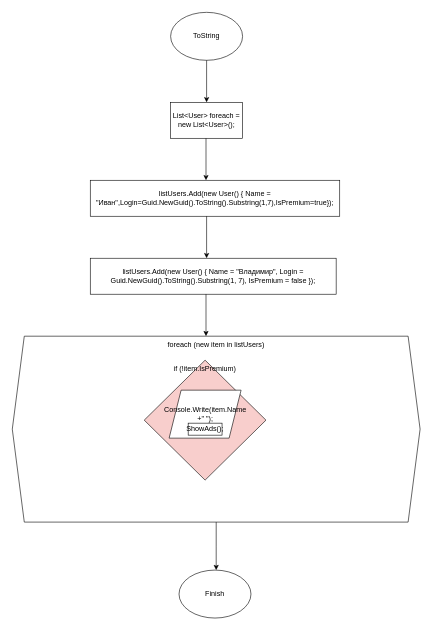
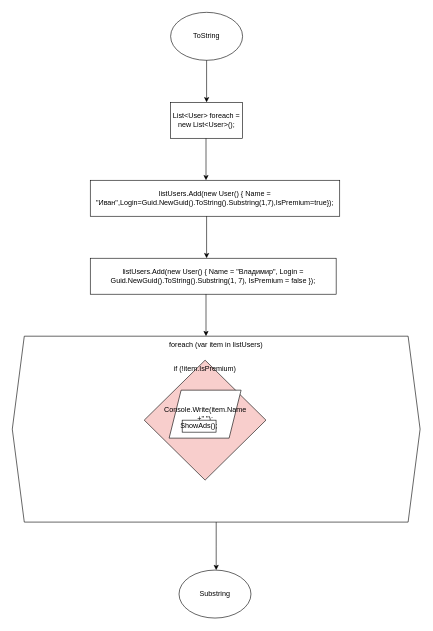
(216, 345) -> (216, 345)
(205, 429) -> (199, 426)
(215, 594) -> (215, 594)
